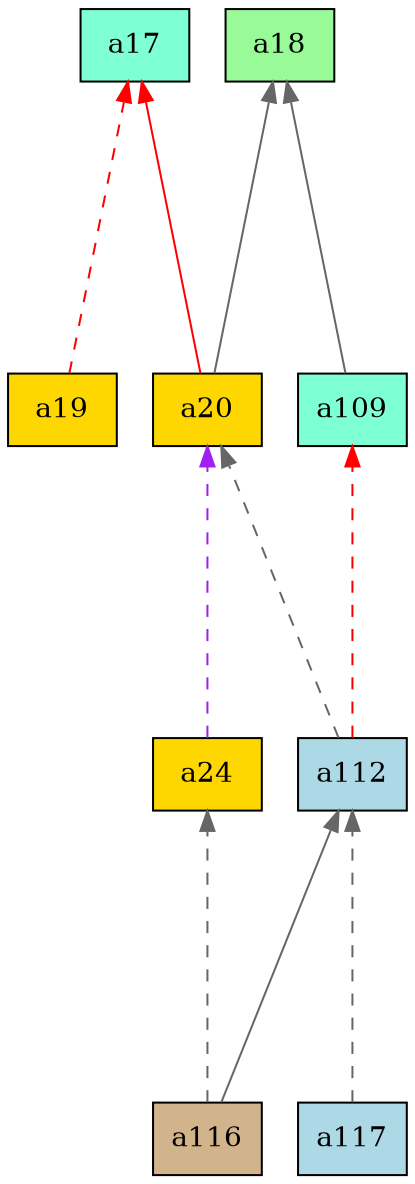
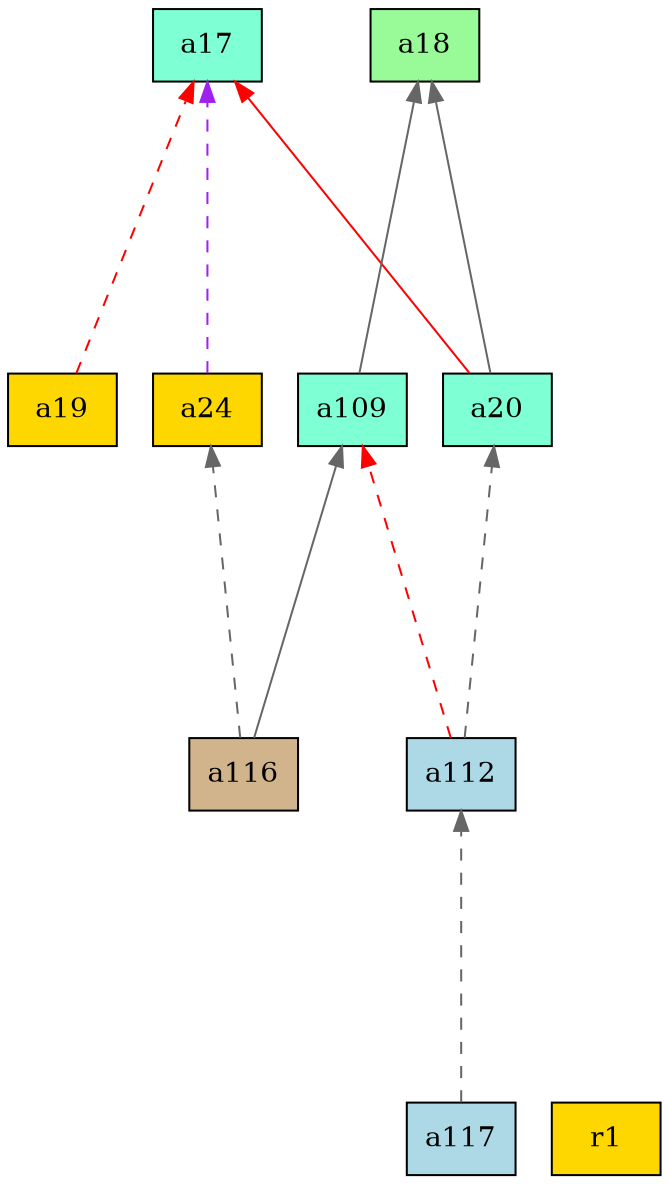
(207, 410) -> (497, 410)
(207, 602) -> (207, 238)
(276, 966) -> (295, 602)
none -> (606, 1139)
